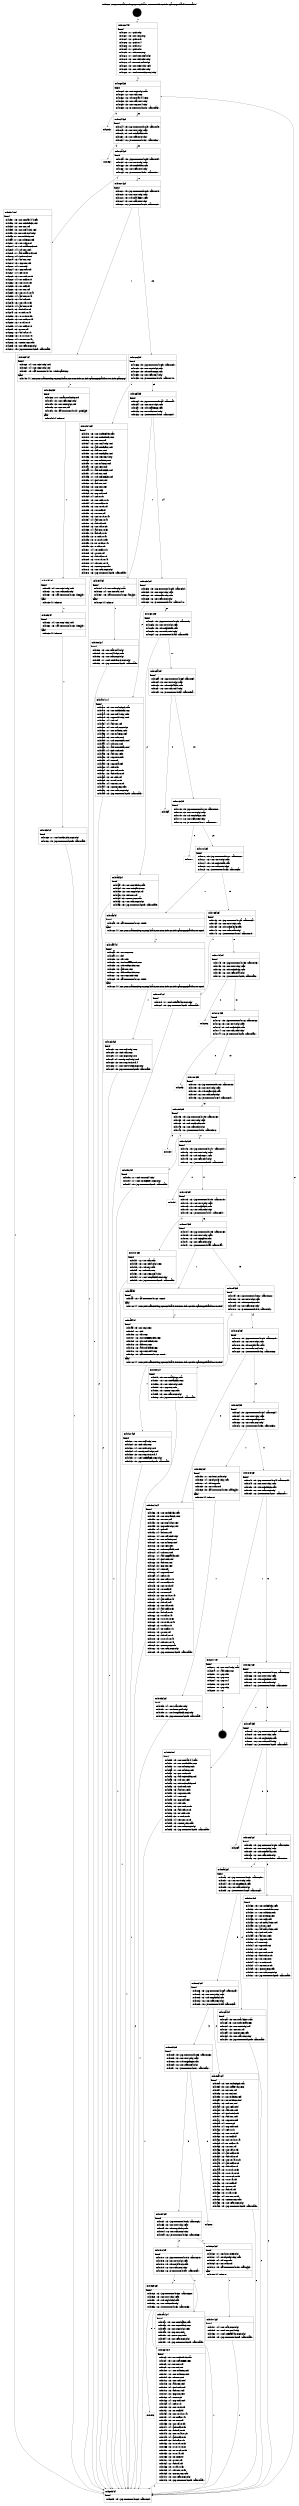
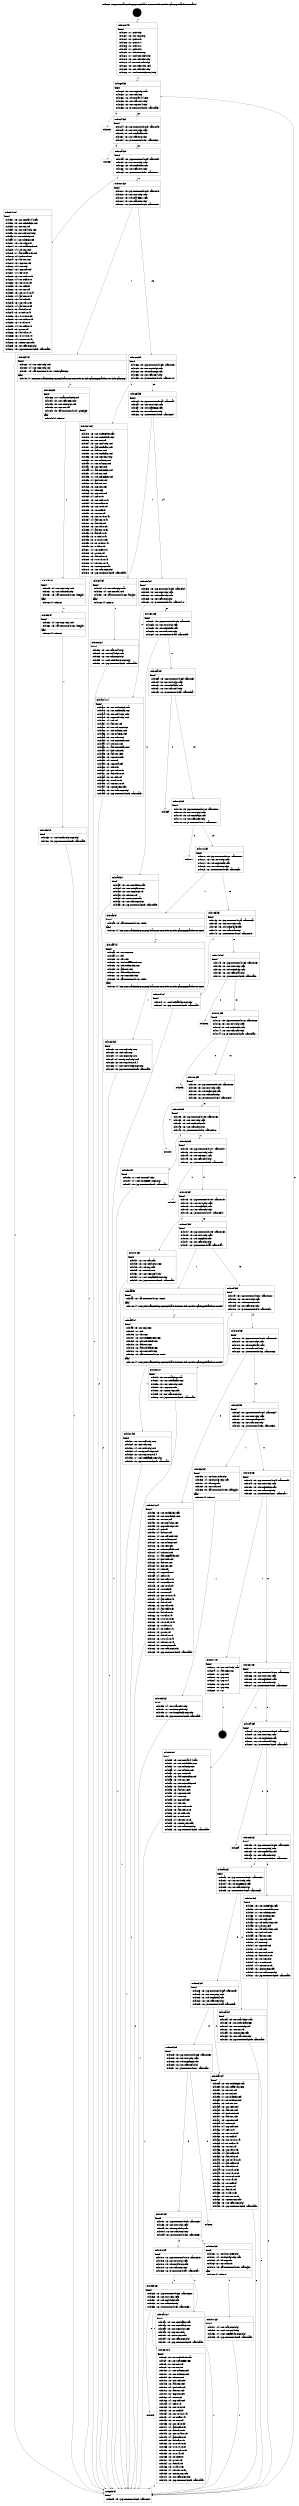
(169, 1140) -> (164, 1117)
